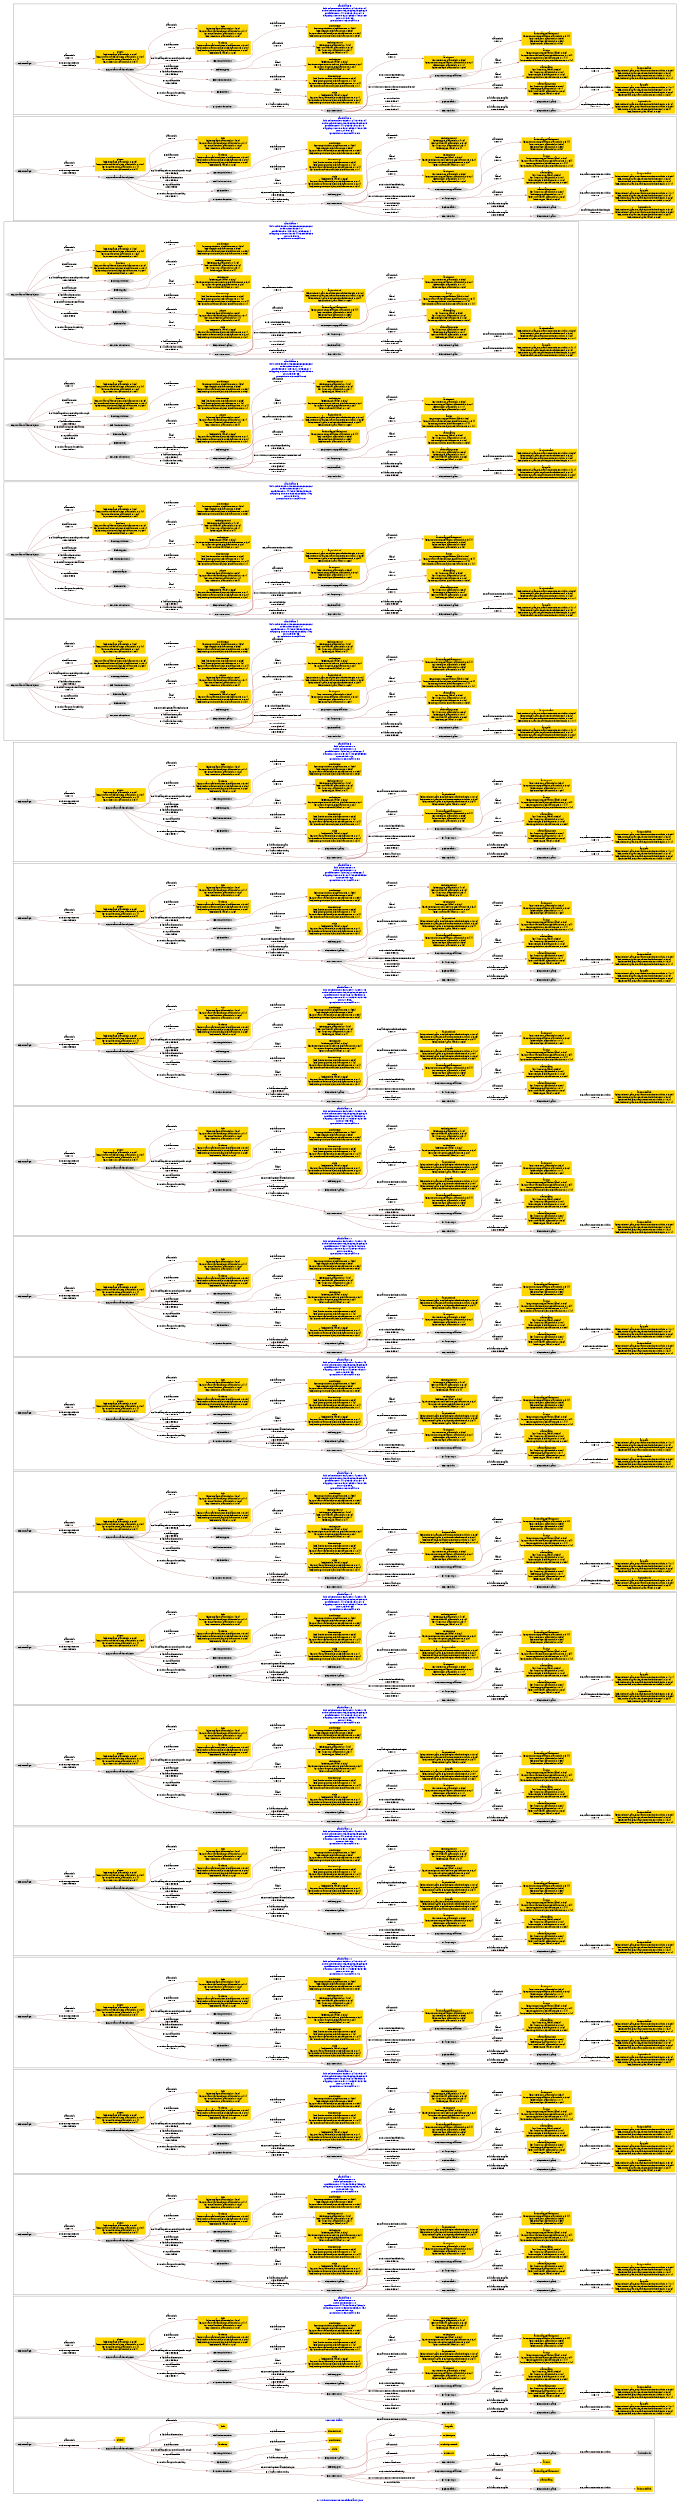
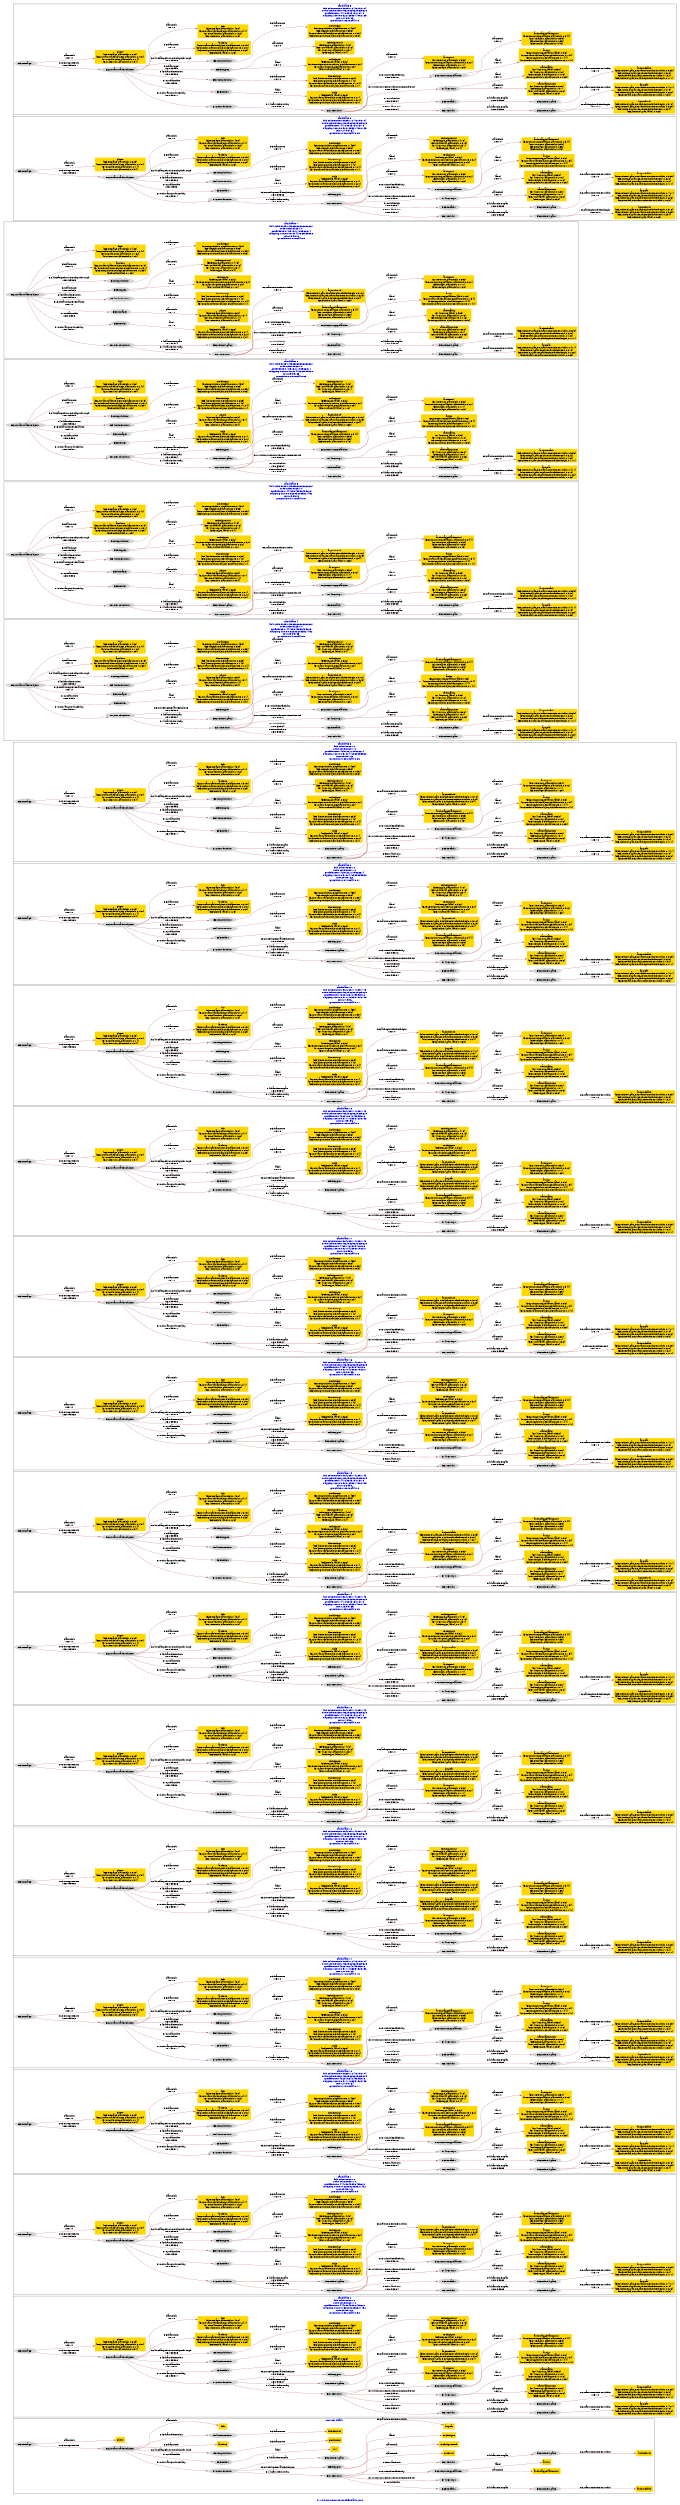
(335, 2449) -> (335, 2449)
(644, 2453) -> (644, 2453)
(547, 2480) -> none
